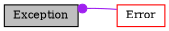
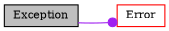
(102, 9) -> (93, 23)
